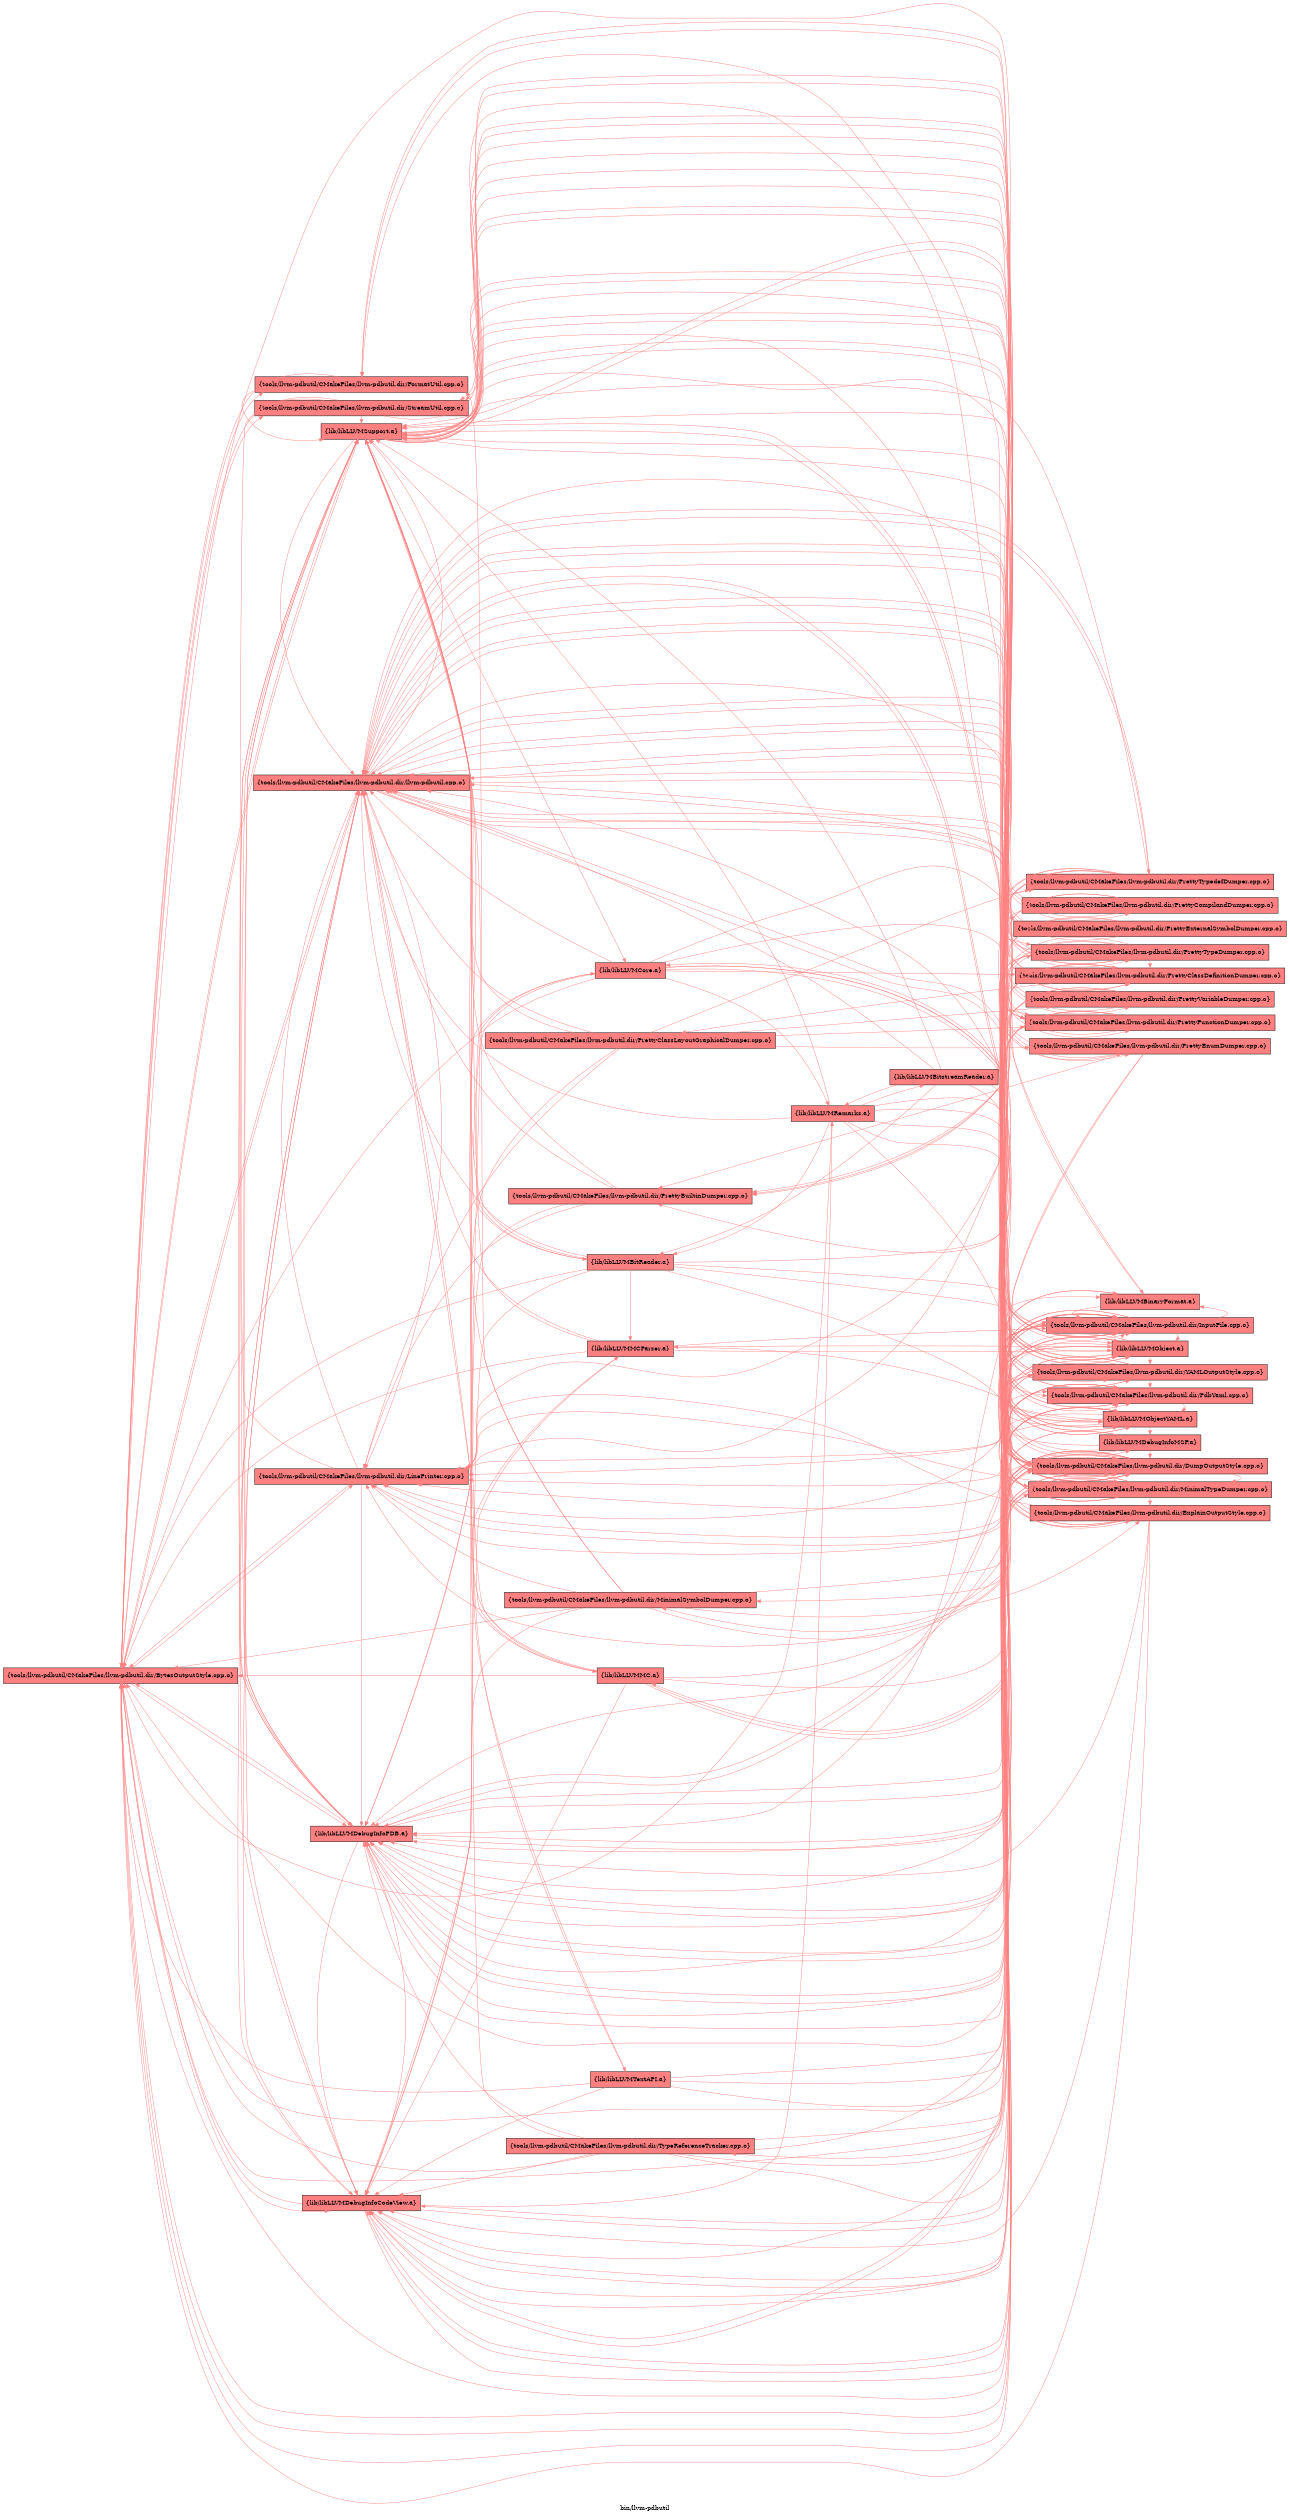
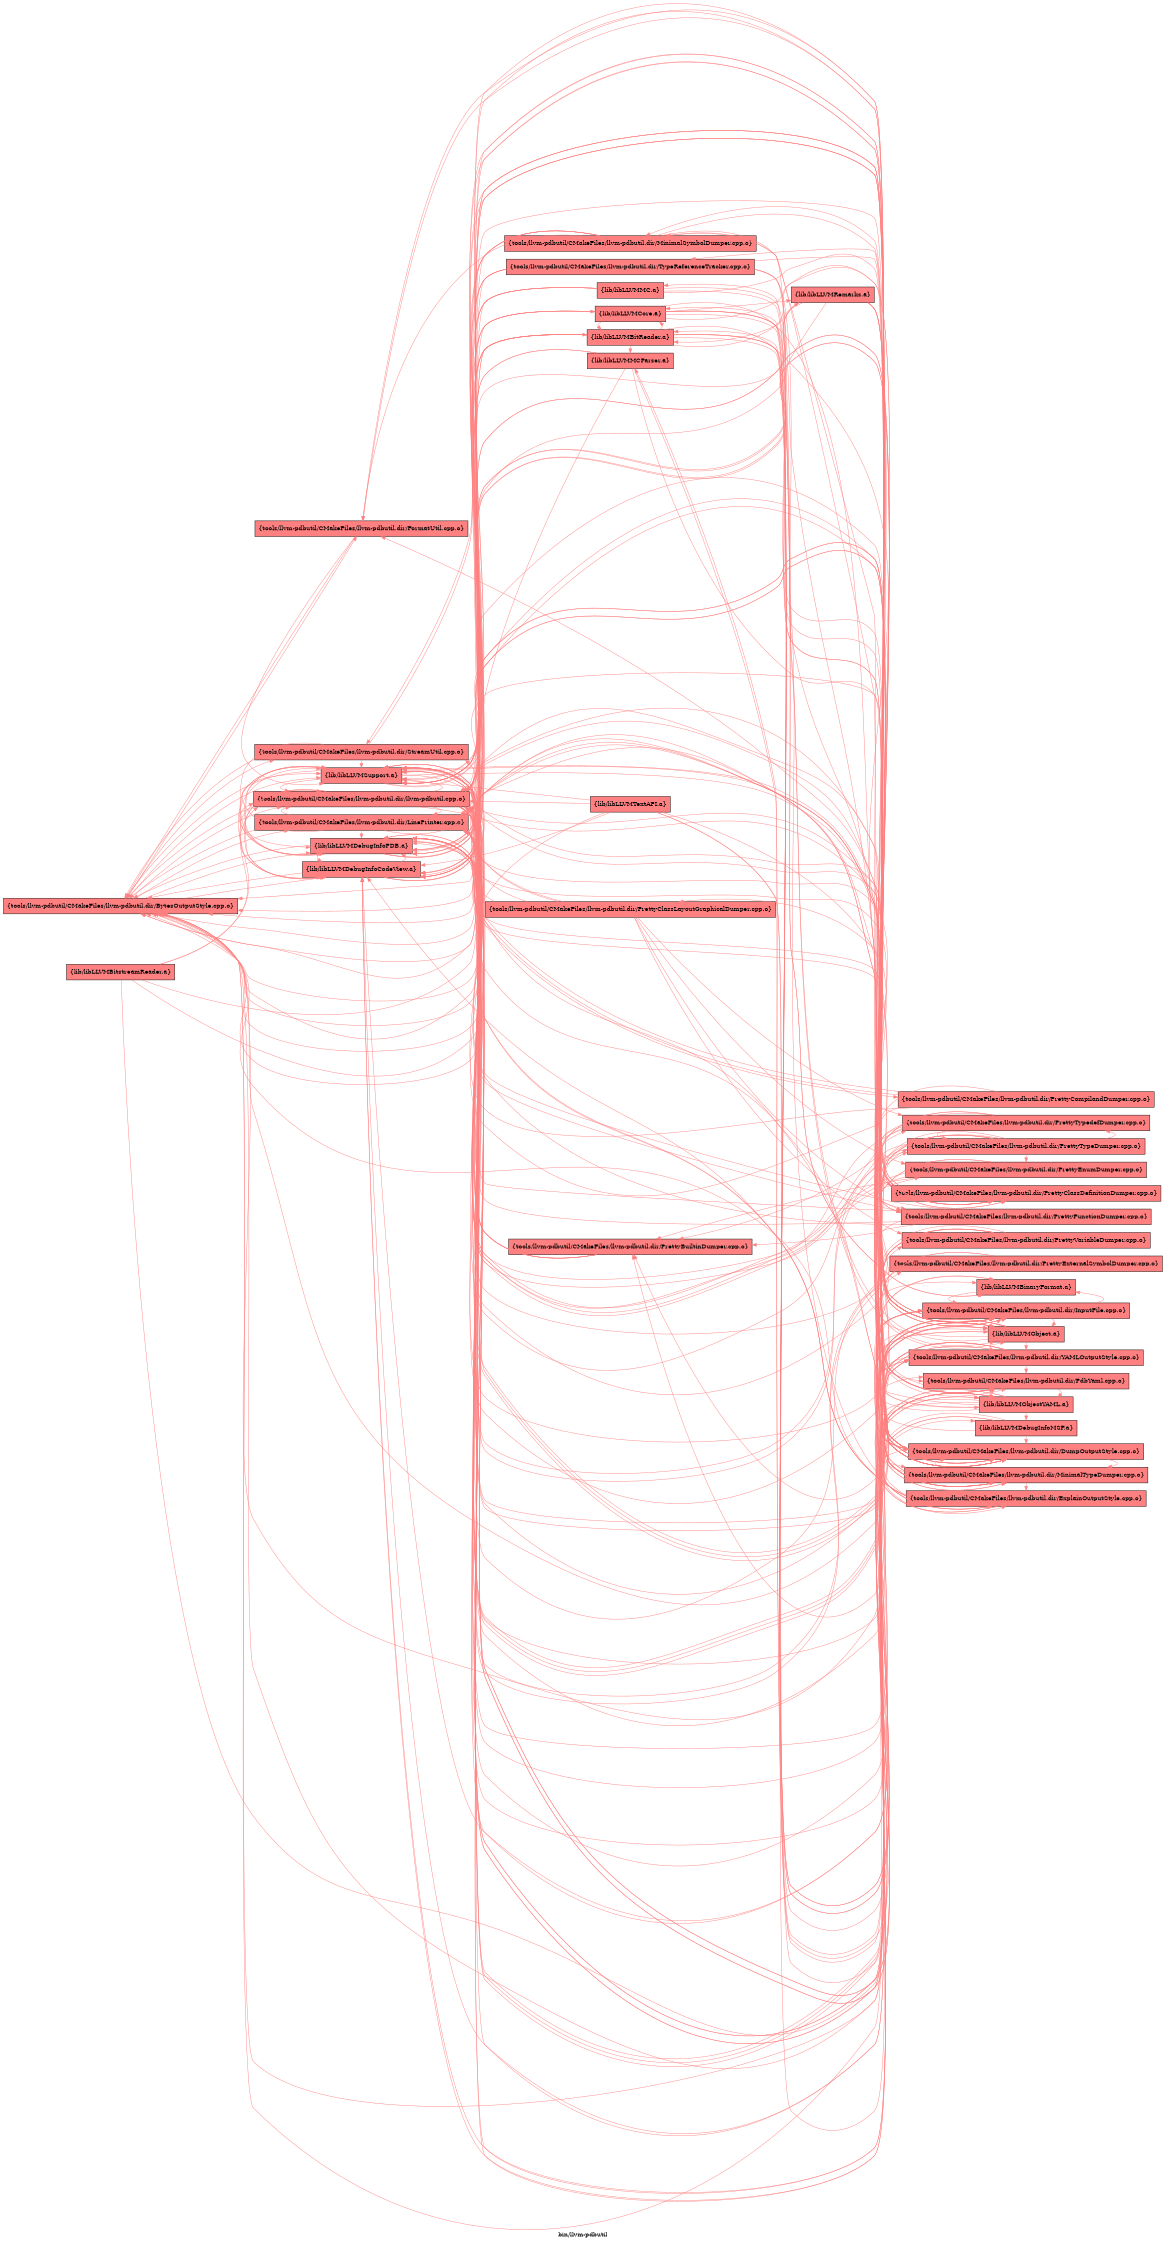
none -> (476, 568)
(479, 882) -> (498, 790)
(872, 1093) -> none
(890, 1095) -> none
(996, 1156) -> none
(890, 1366) -> none
none -> (780, 1442)
none -> (780, 1448)
(477, 1511) -> none
(480, 1515) -> none
(471, 1554) -> (476, 553)
(984, 1580) -> (790, 820)
none -> (571, 1895)
(862, 2290) -> none
